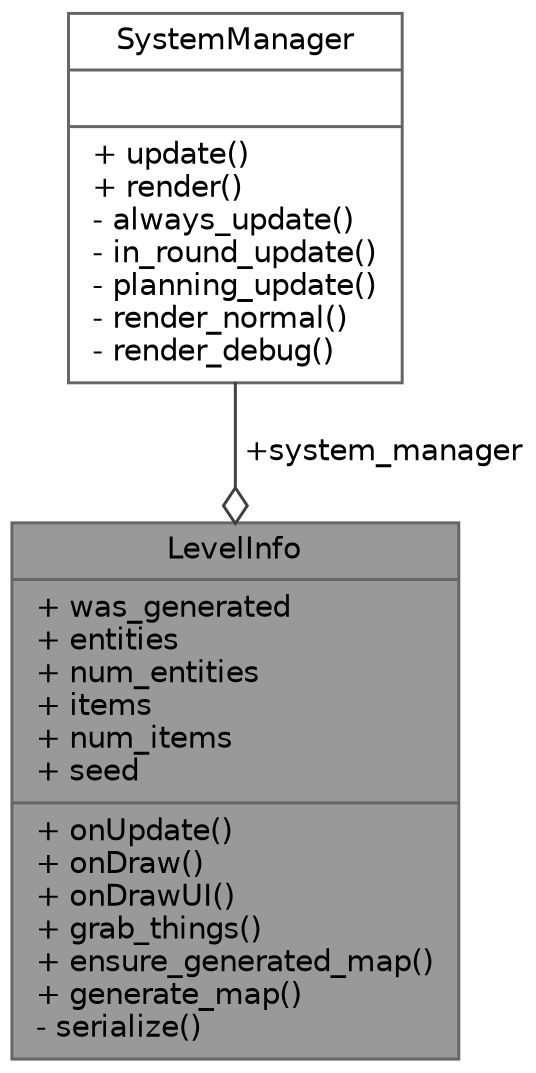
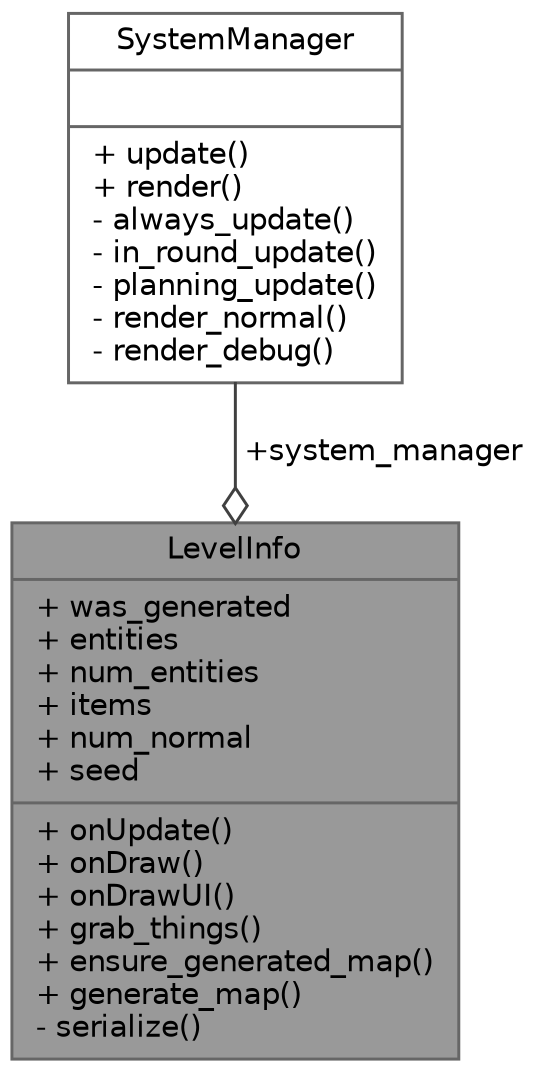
(136, 739) -> (144, 739)
